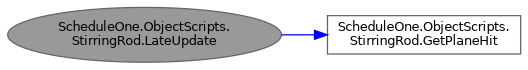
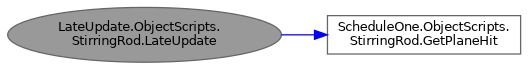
(145, 35) -> (145, 35)
